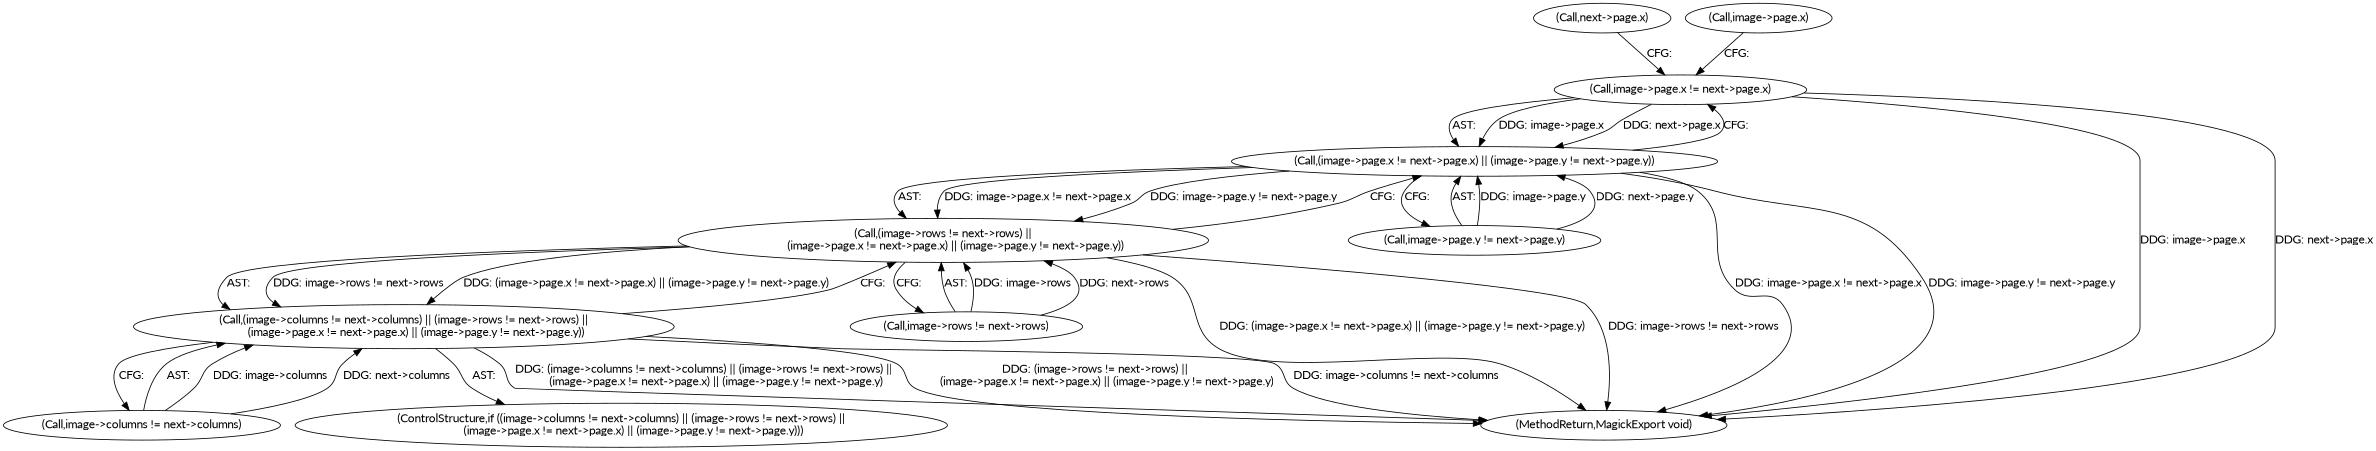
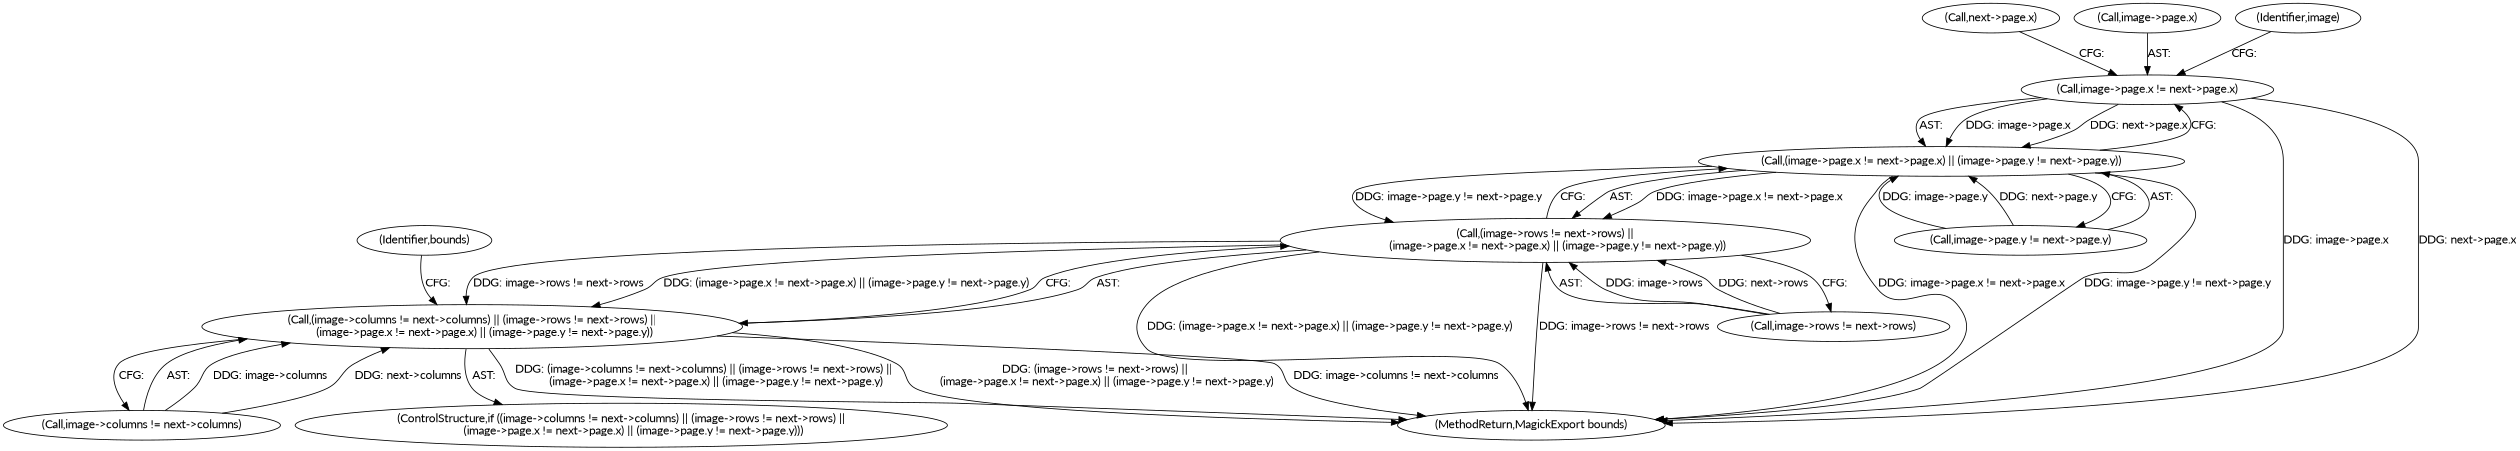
none -> (2298, 18)
(1738, 54) -> (2161, 54)
none -> (424, 240)
(1604, 425) -> (1531, 425)
